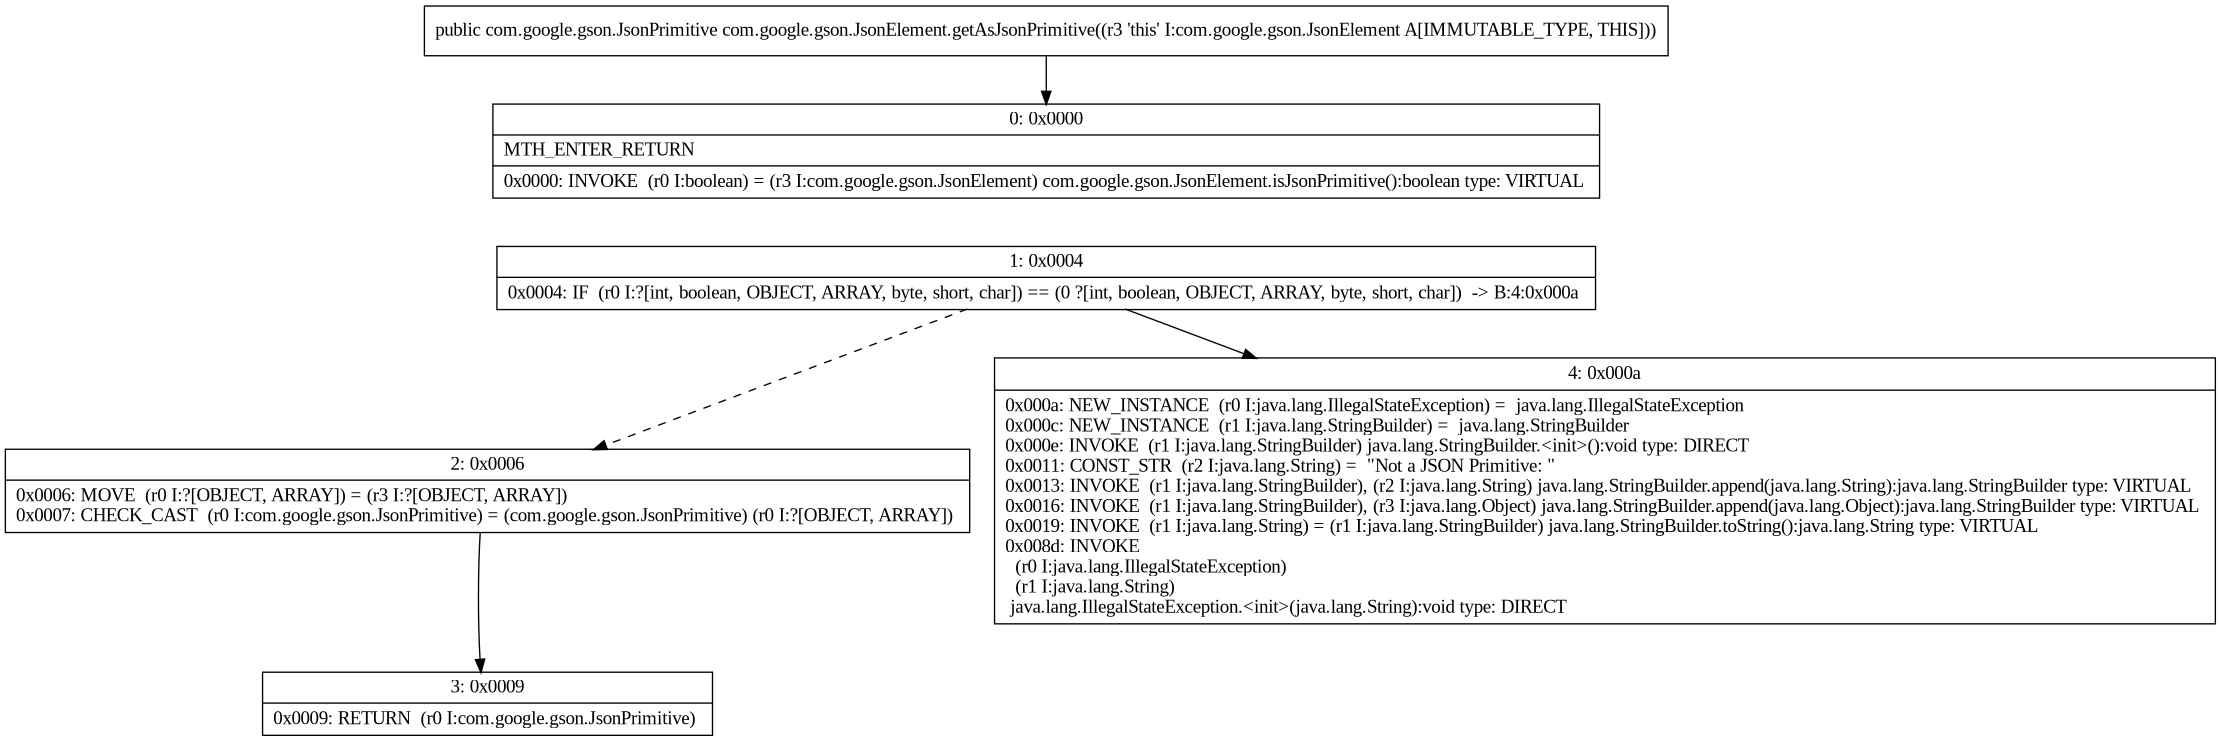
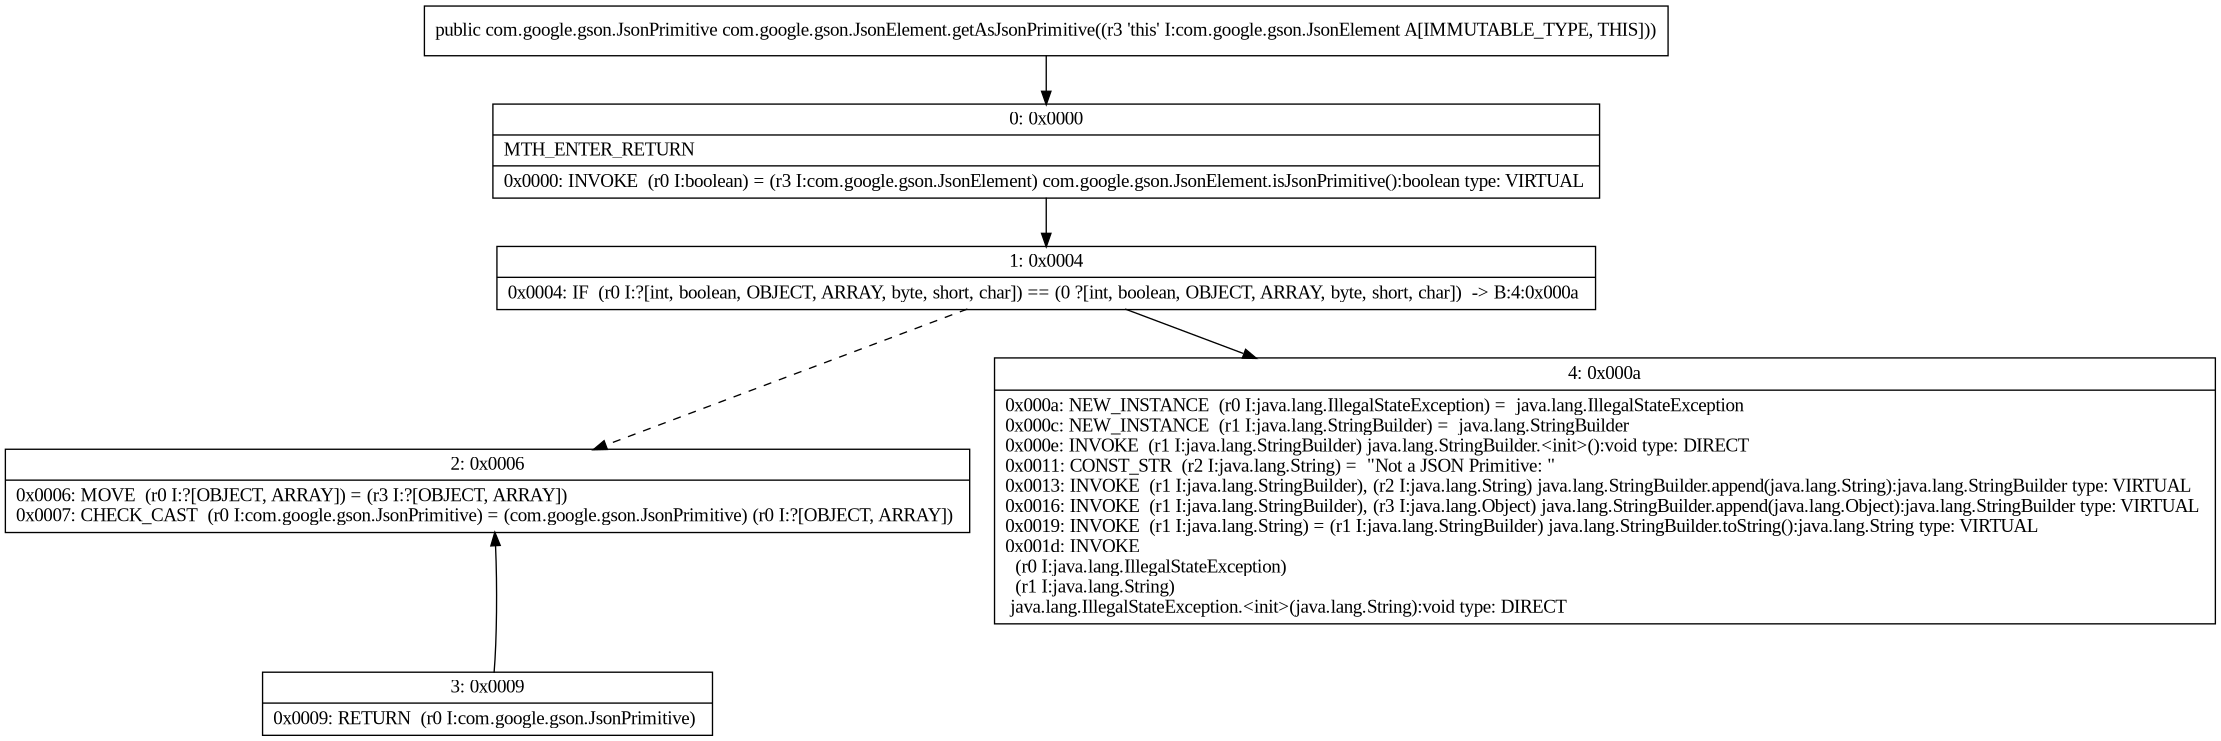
none -> (1046, 215)
(1078, 547) -> (1078, 547)
(478, 596) -> (497, 609)
